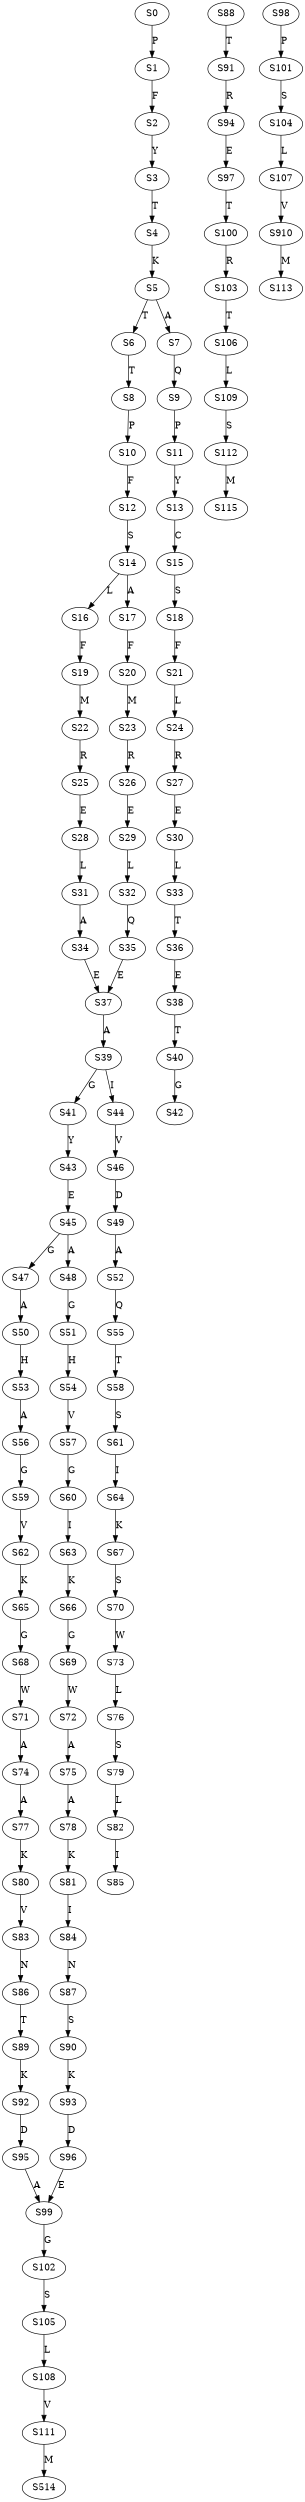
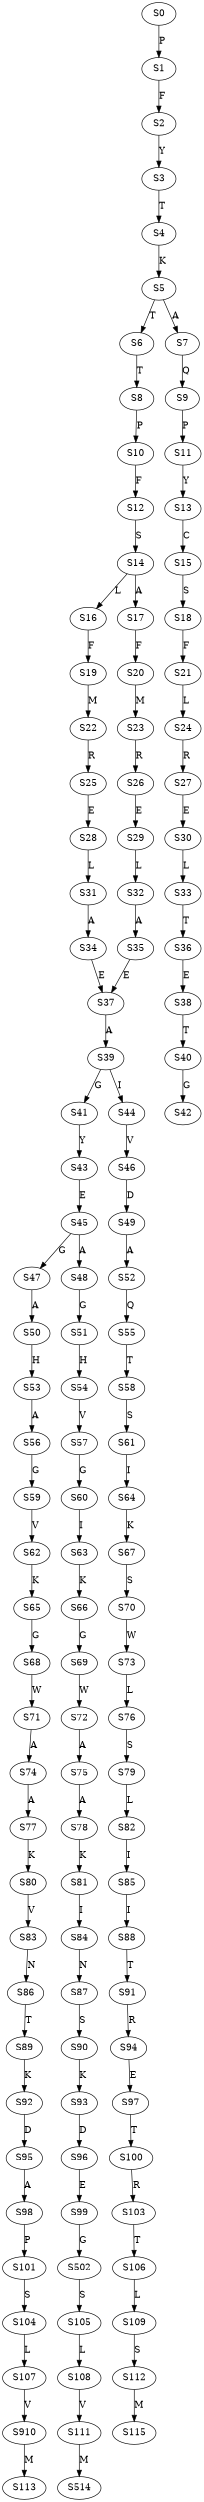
(131, 921) -> (139, 921)
none -> (127, 1908)
(31, 2183) -> (24, 2182)
(44, 2268) -> (79, 2268)
